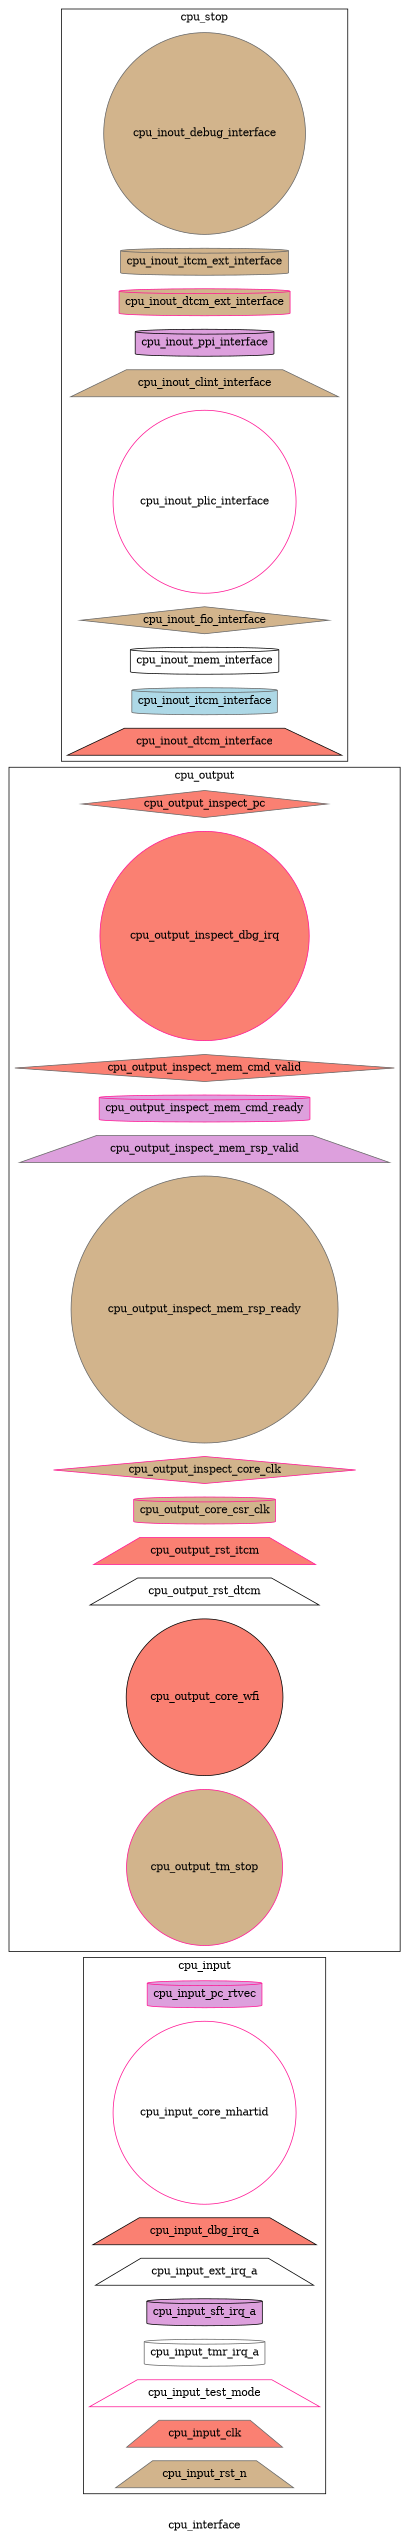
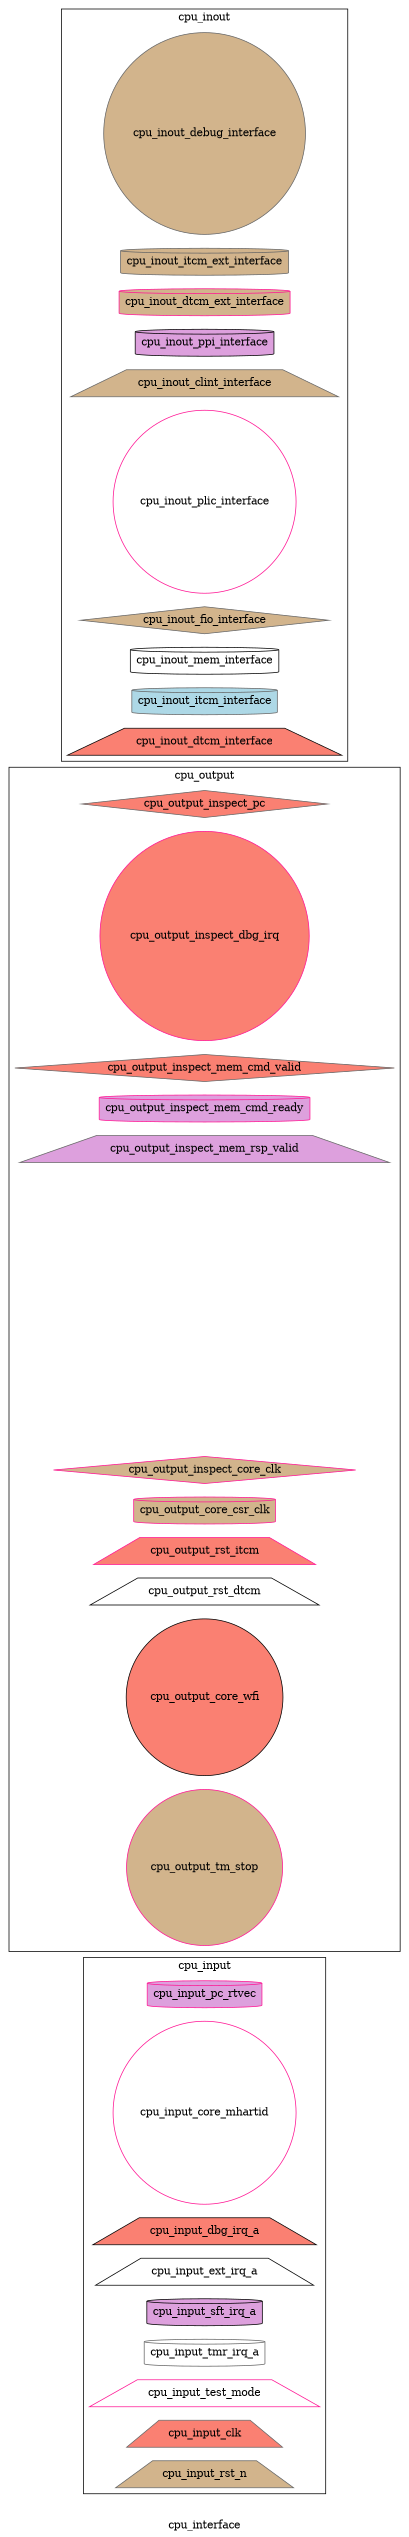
(205, 18) -> (205, 18)
(205, 1310) -> none
